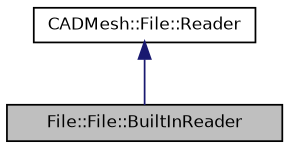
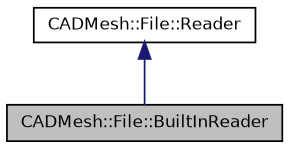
(145, 123) -> (145, 123)
